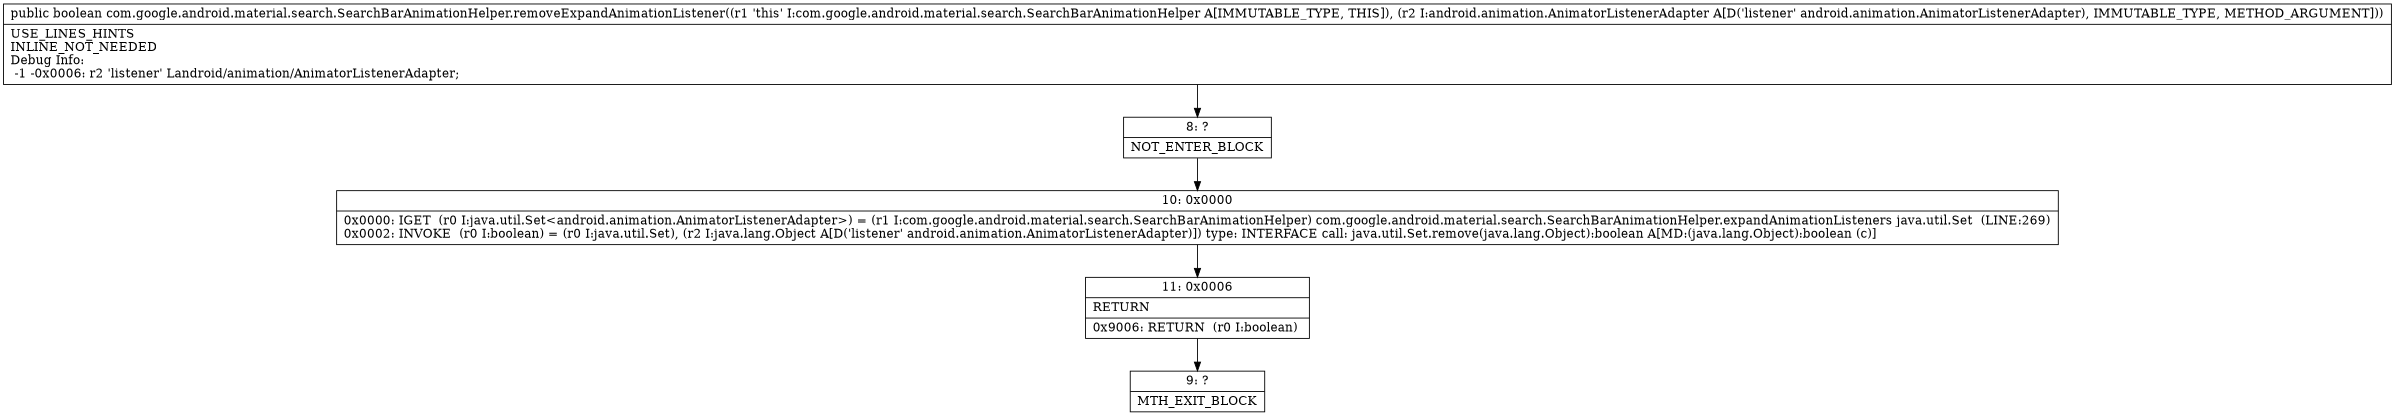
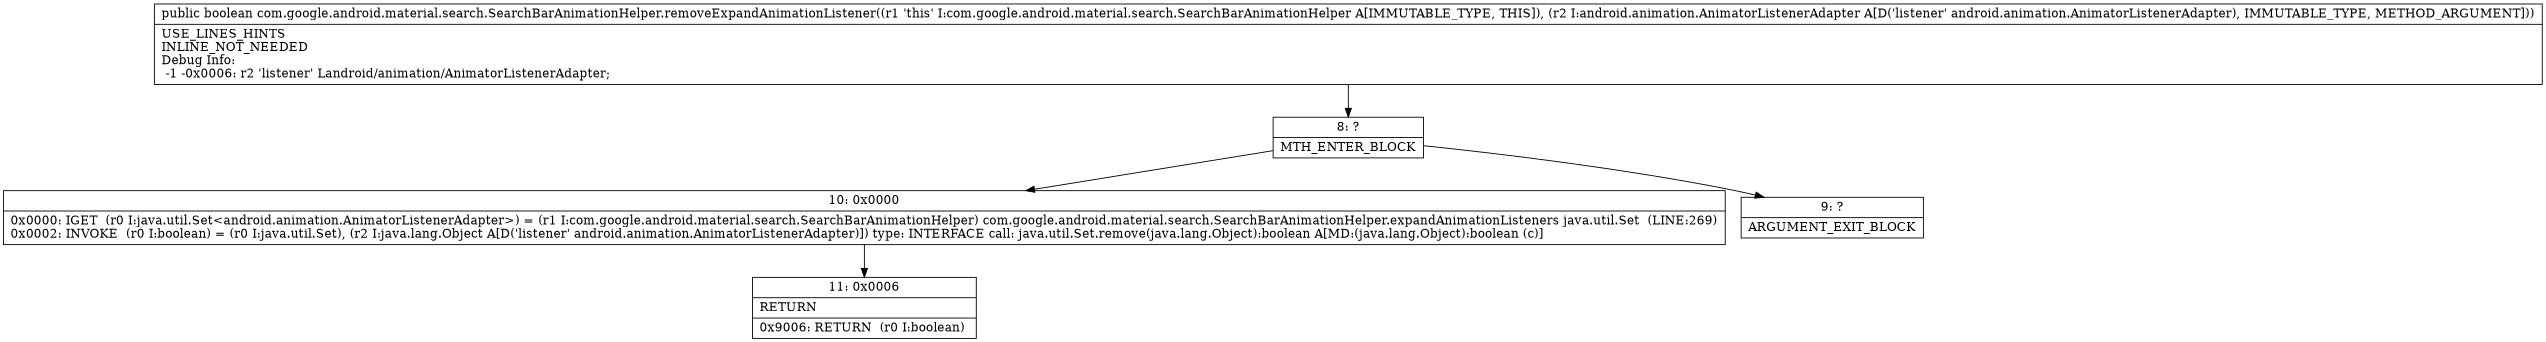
(1197, 147) -> (1348, 147)
(1197, 350) -> (1590, 166)
(1197, 401) -> (1832, 227)
